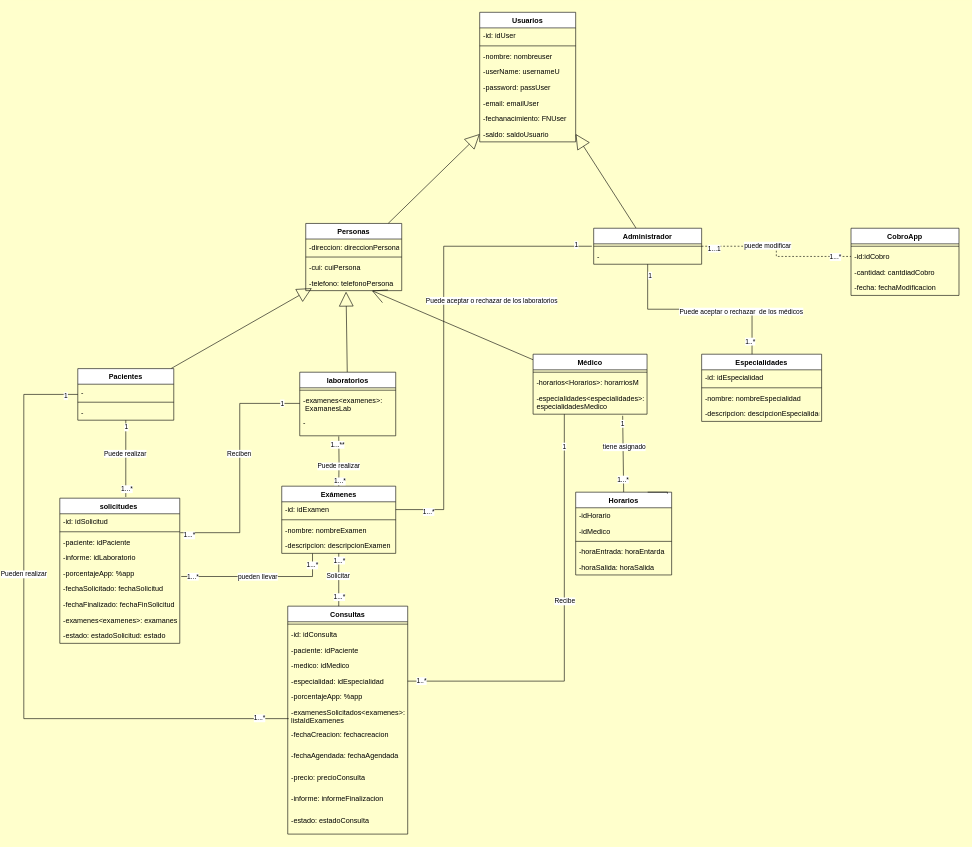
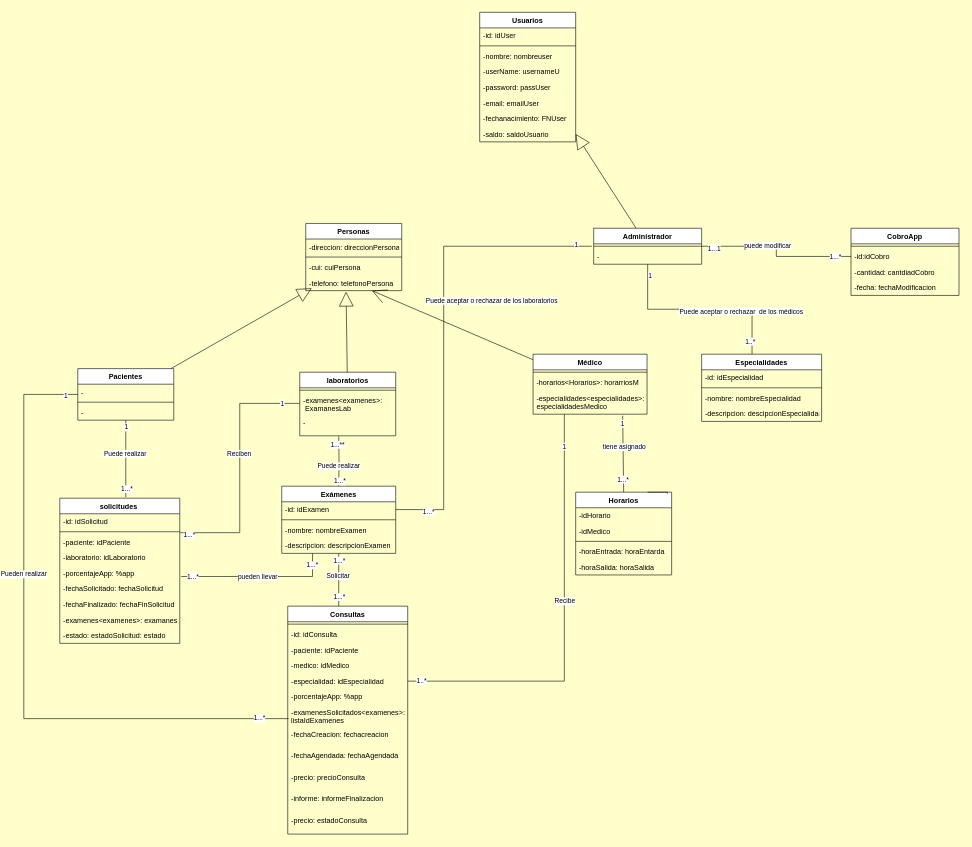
(428, 184) -> none
(799, 257) -> (799, 257)
(105, 558) -> (112, 558)
(335, 821) -> (334, 821)
